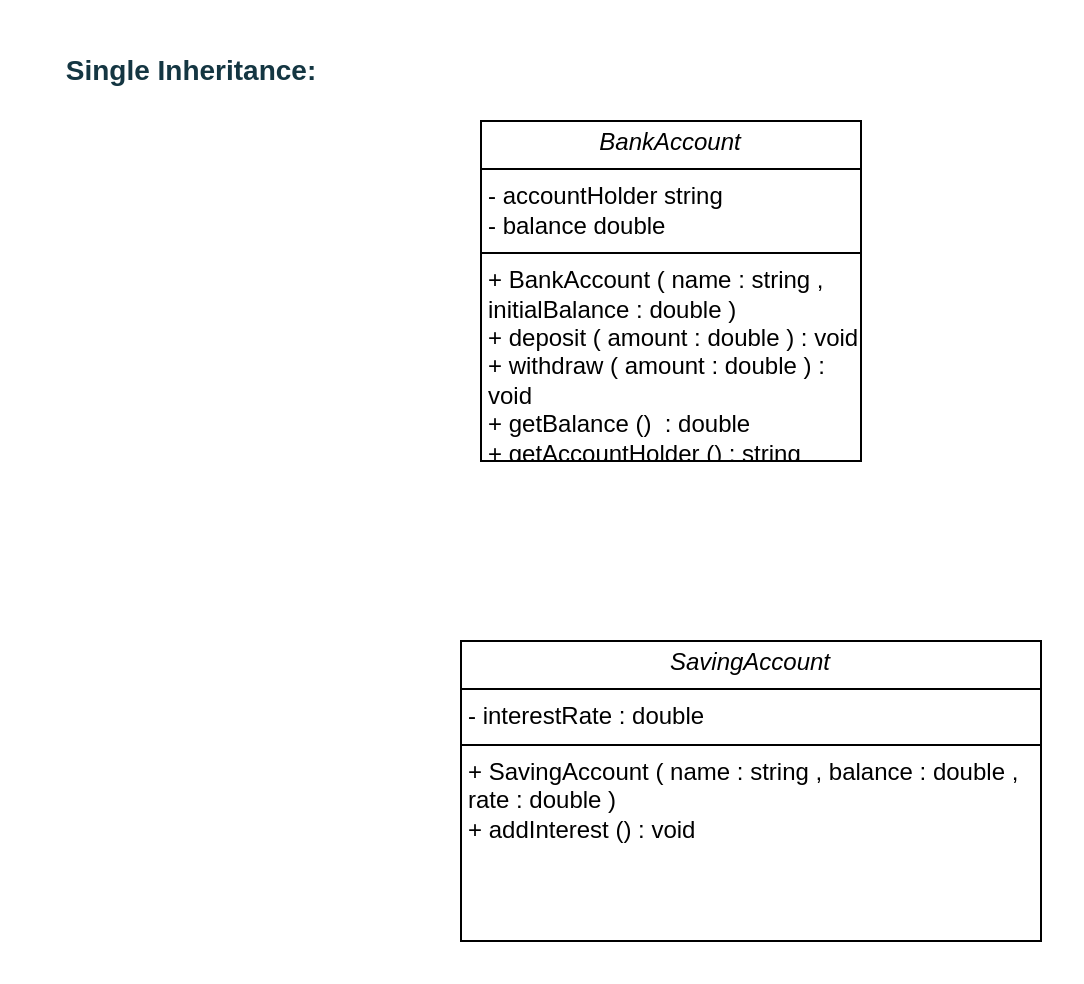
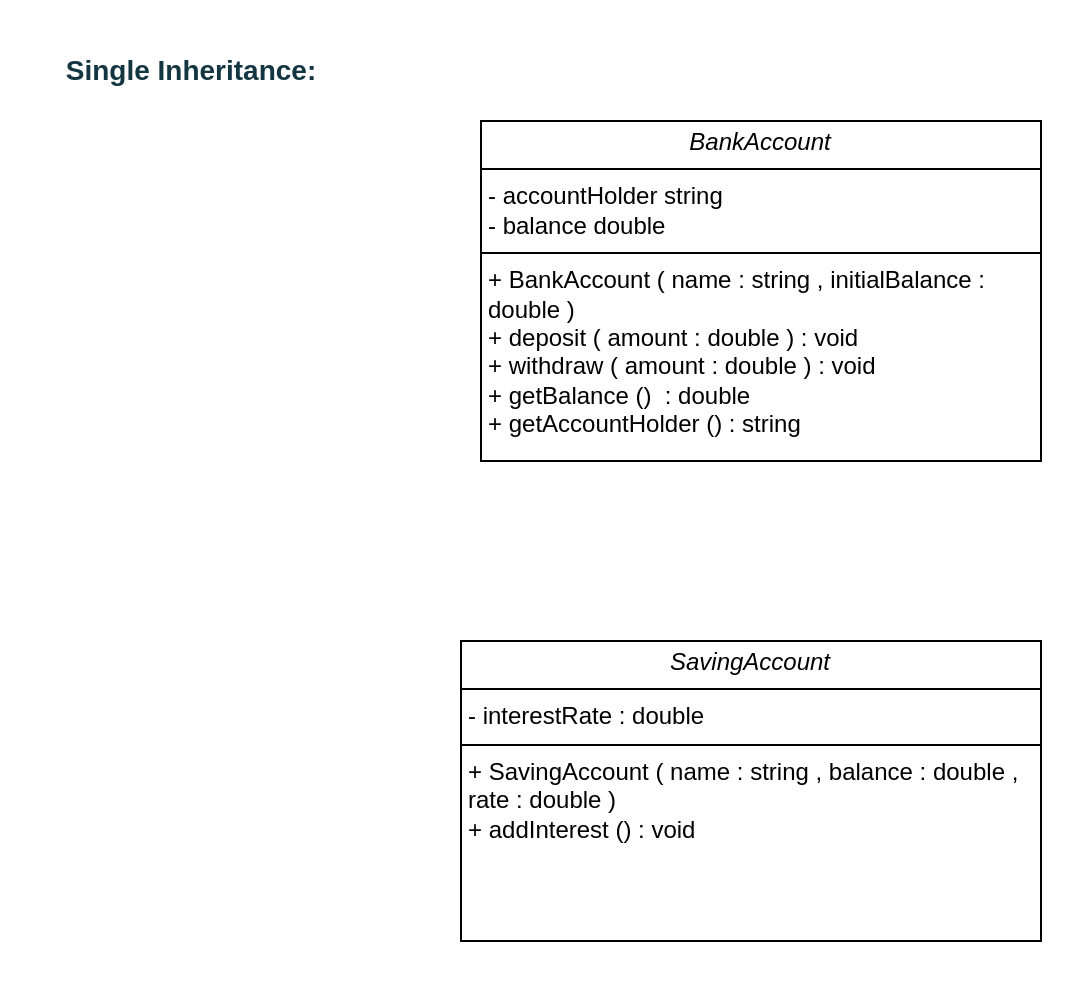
(671, 291) -> (761, 291)
